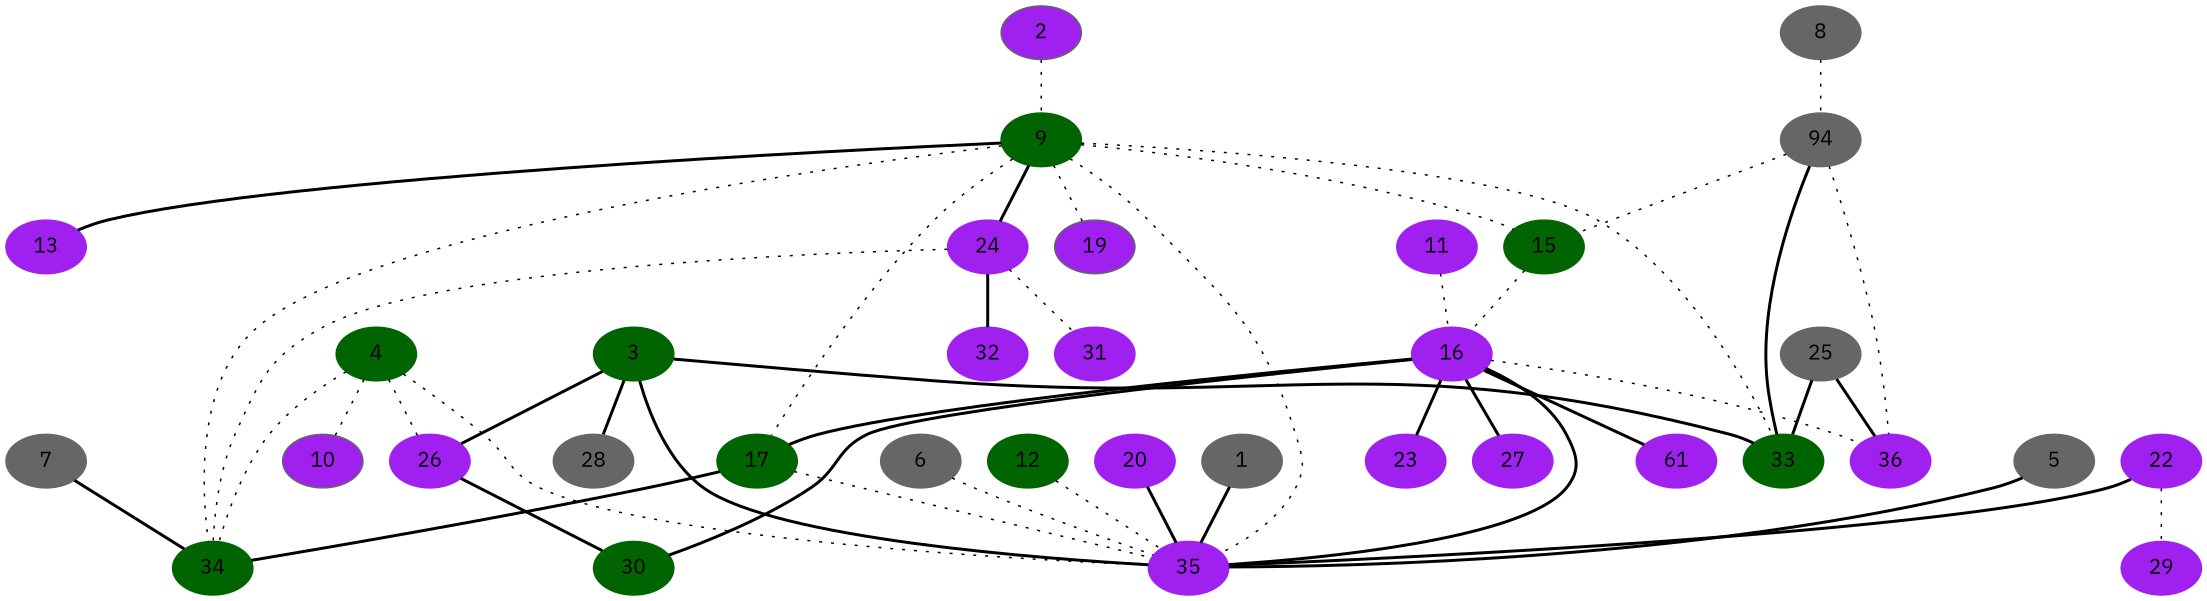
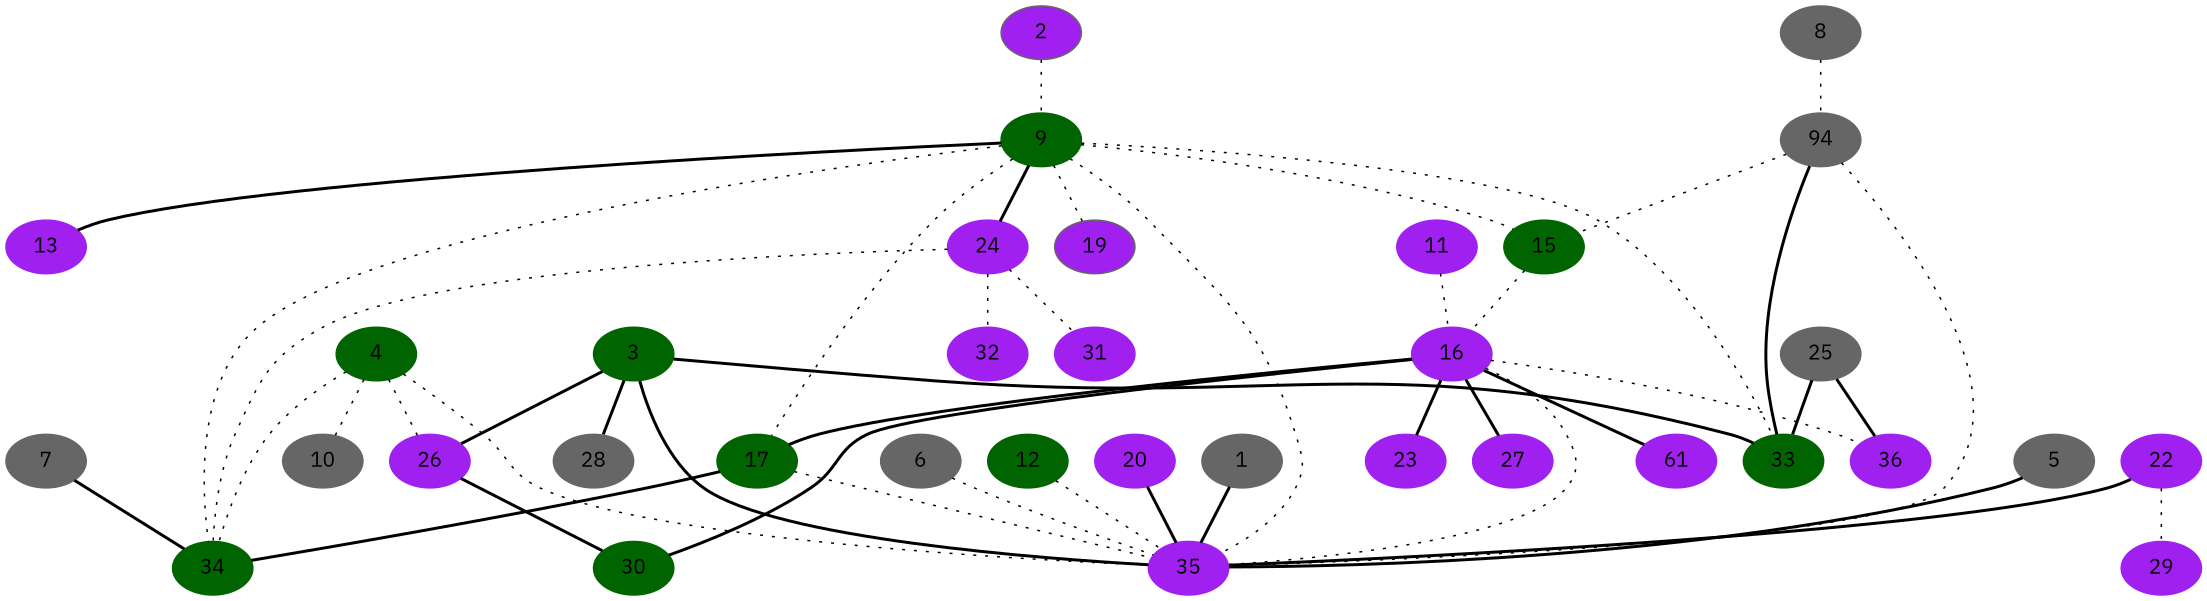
(1868, 298) -> (1952, 475)
(988, 301) -> (988, 301)
(323, 461) -> (323, 461)
(1483, 528) -> (1483, 528)
